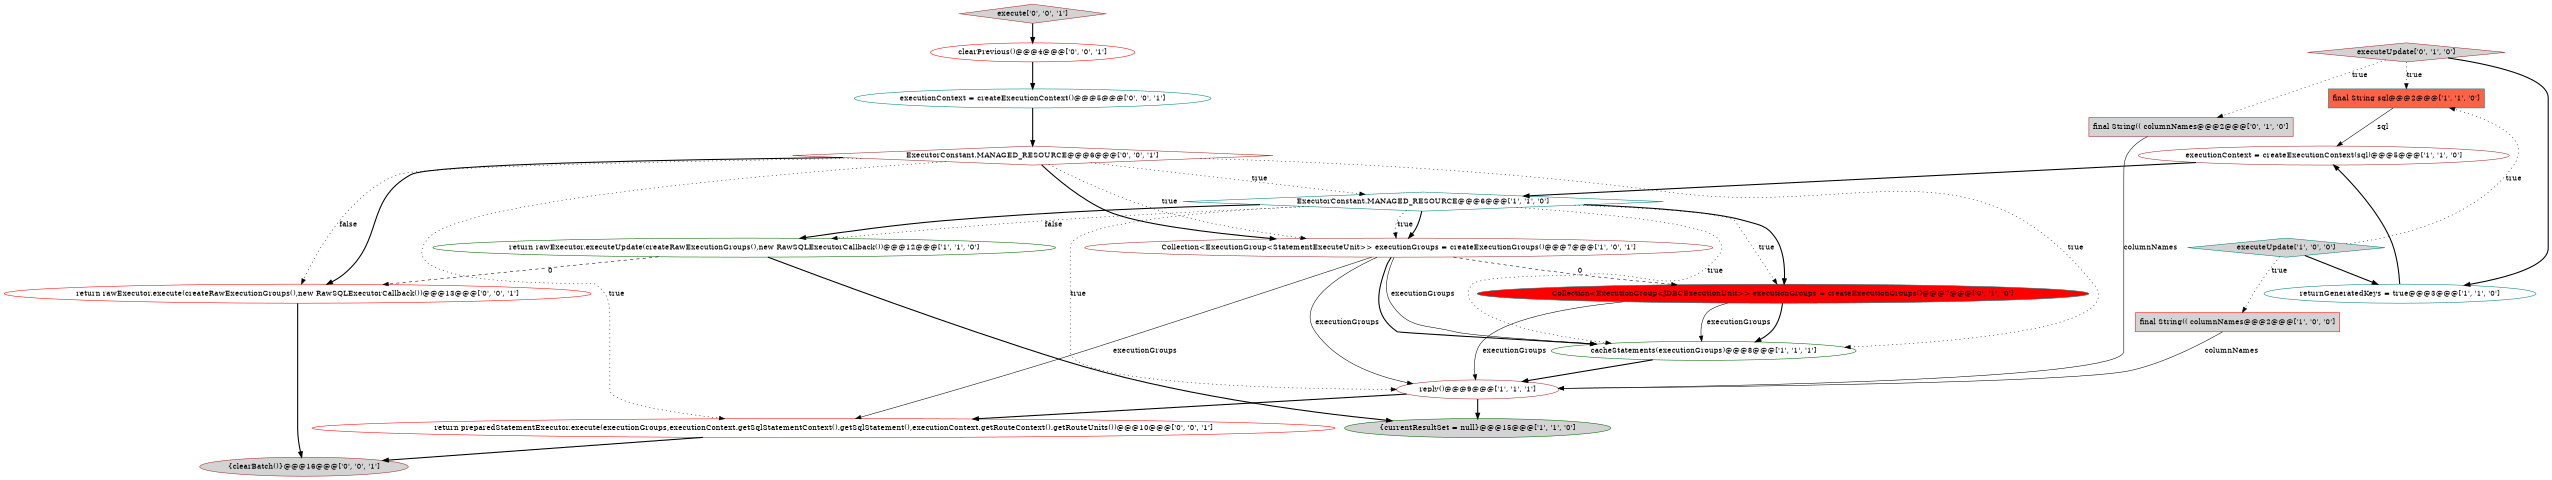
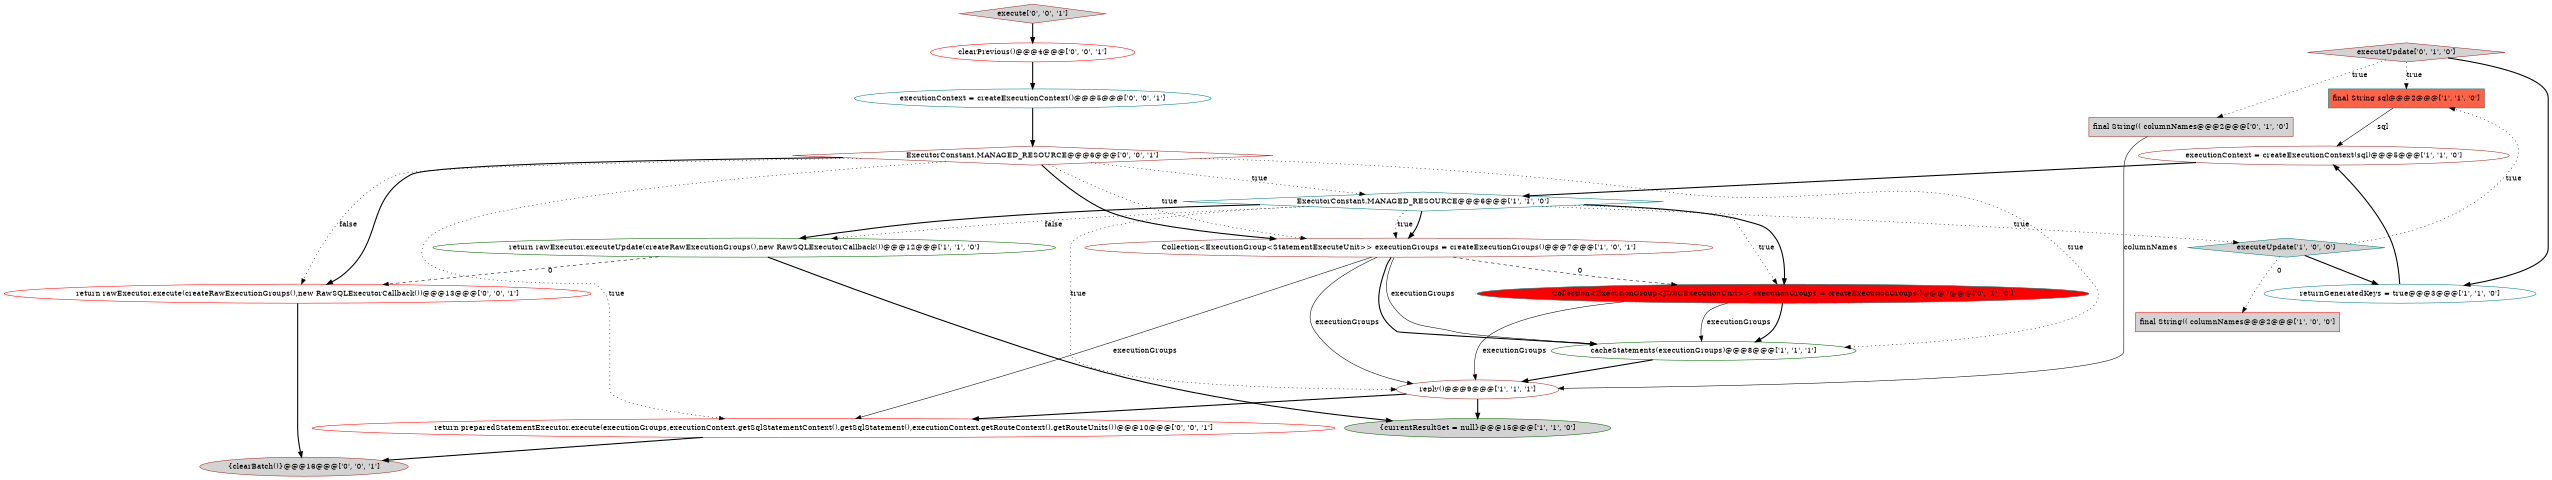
(2280, 271) -> (2280, 271)
(1630, 276) -> (1888, 222)
(1897, 383) -> none
